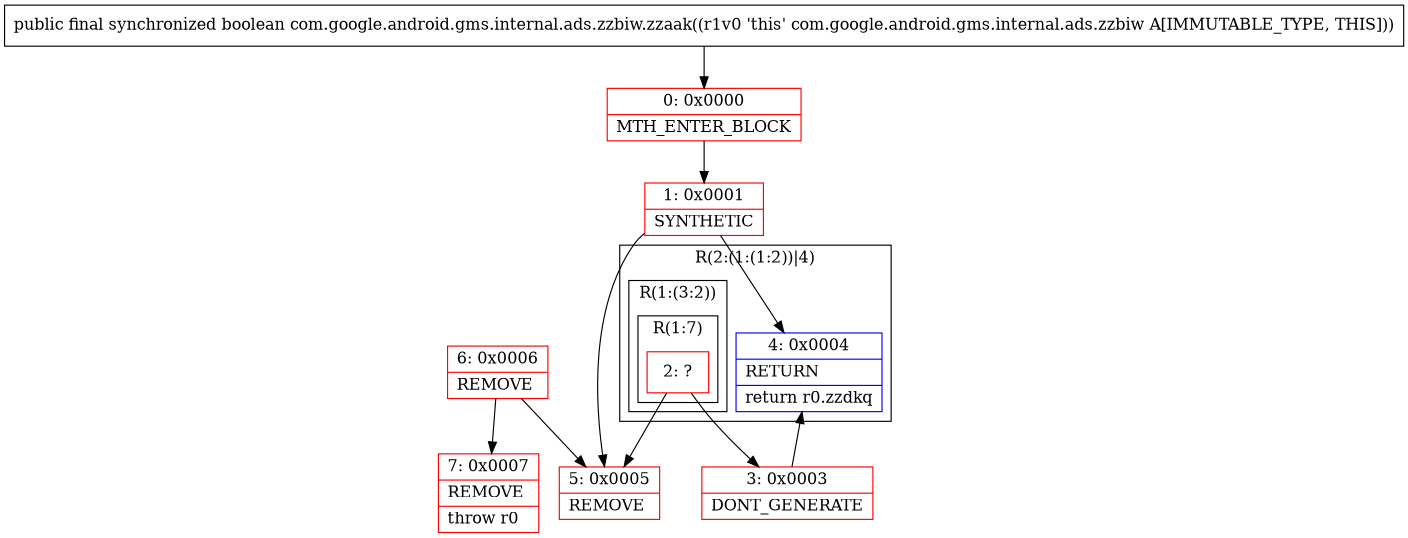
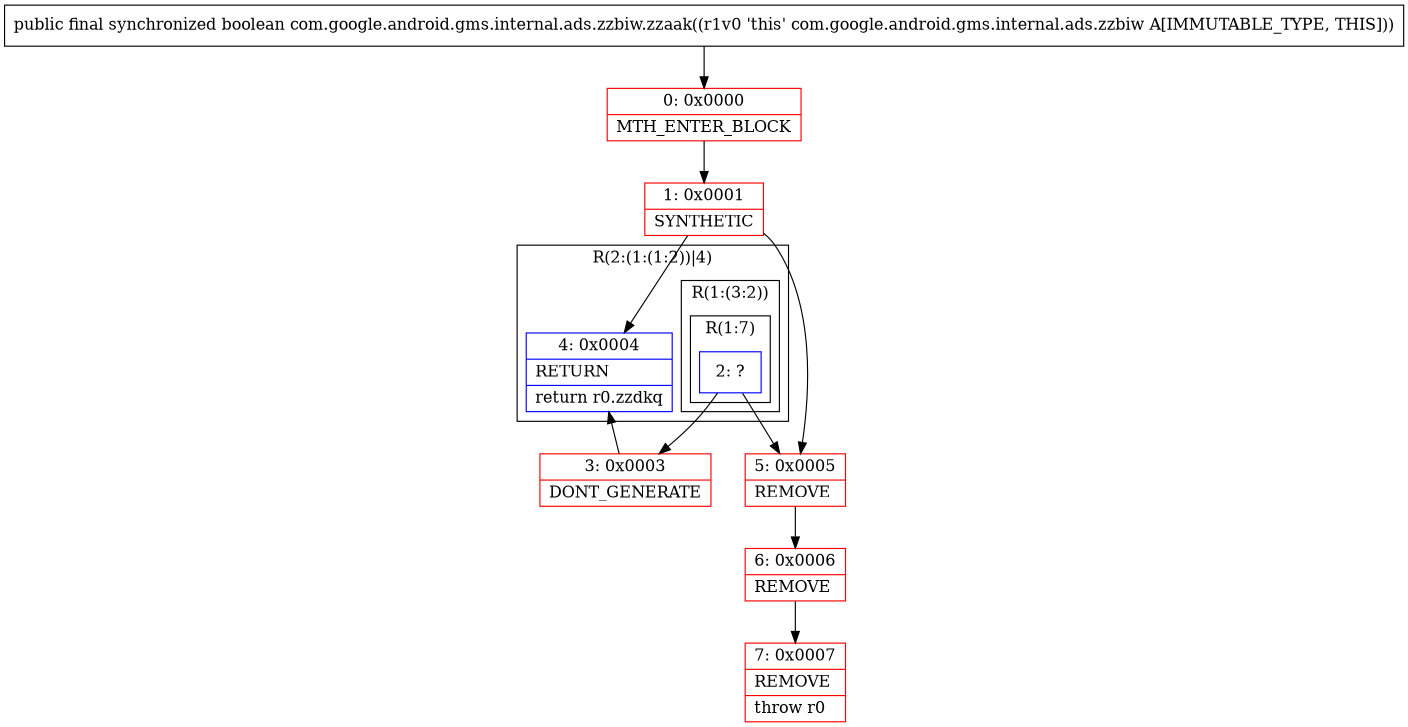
(678, 372) -> (730, 372)
(550, 429) -> (795, 522)
